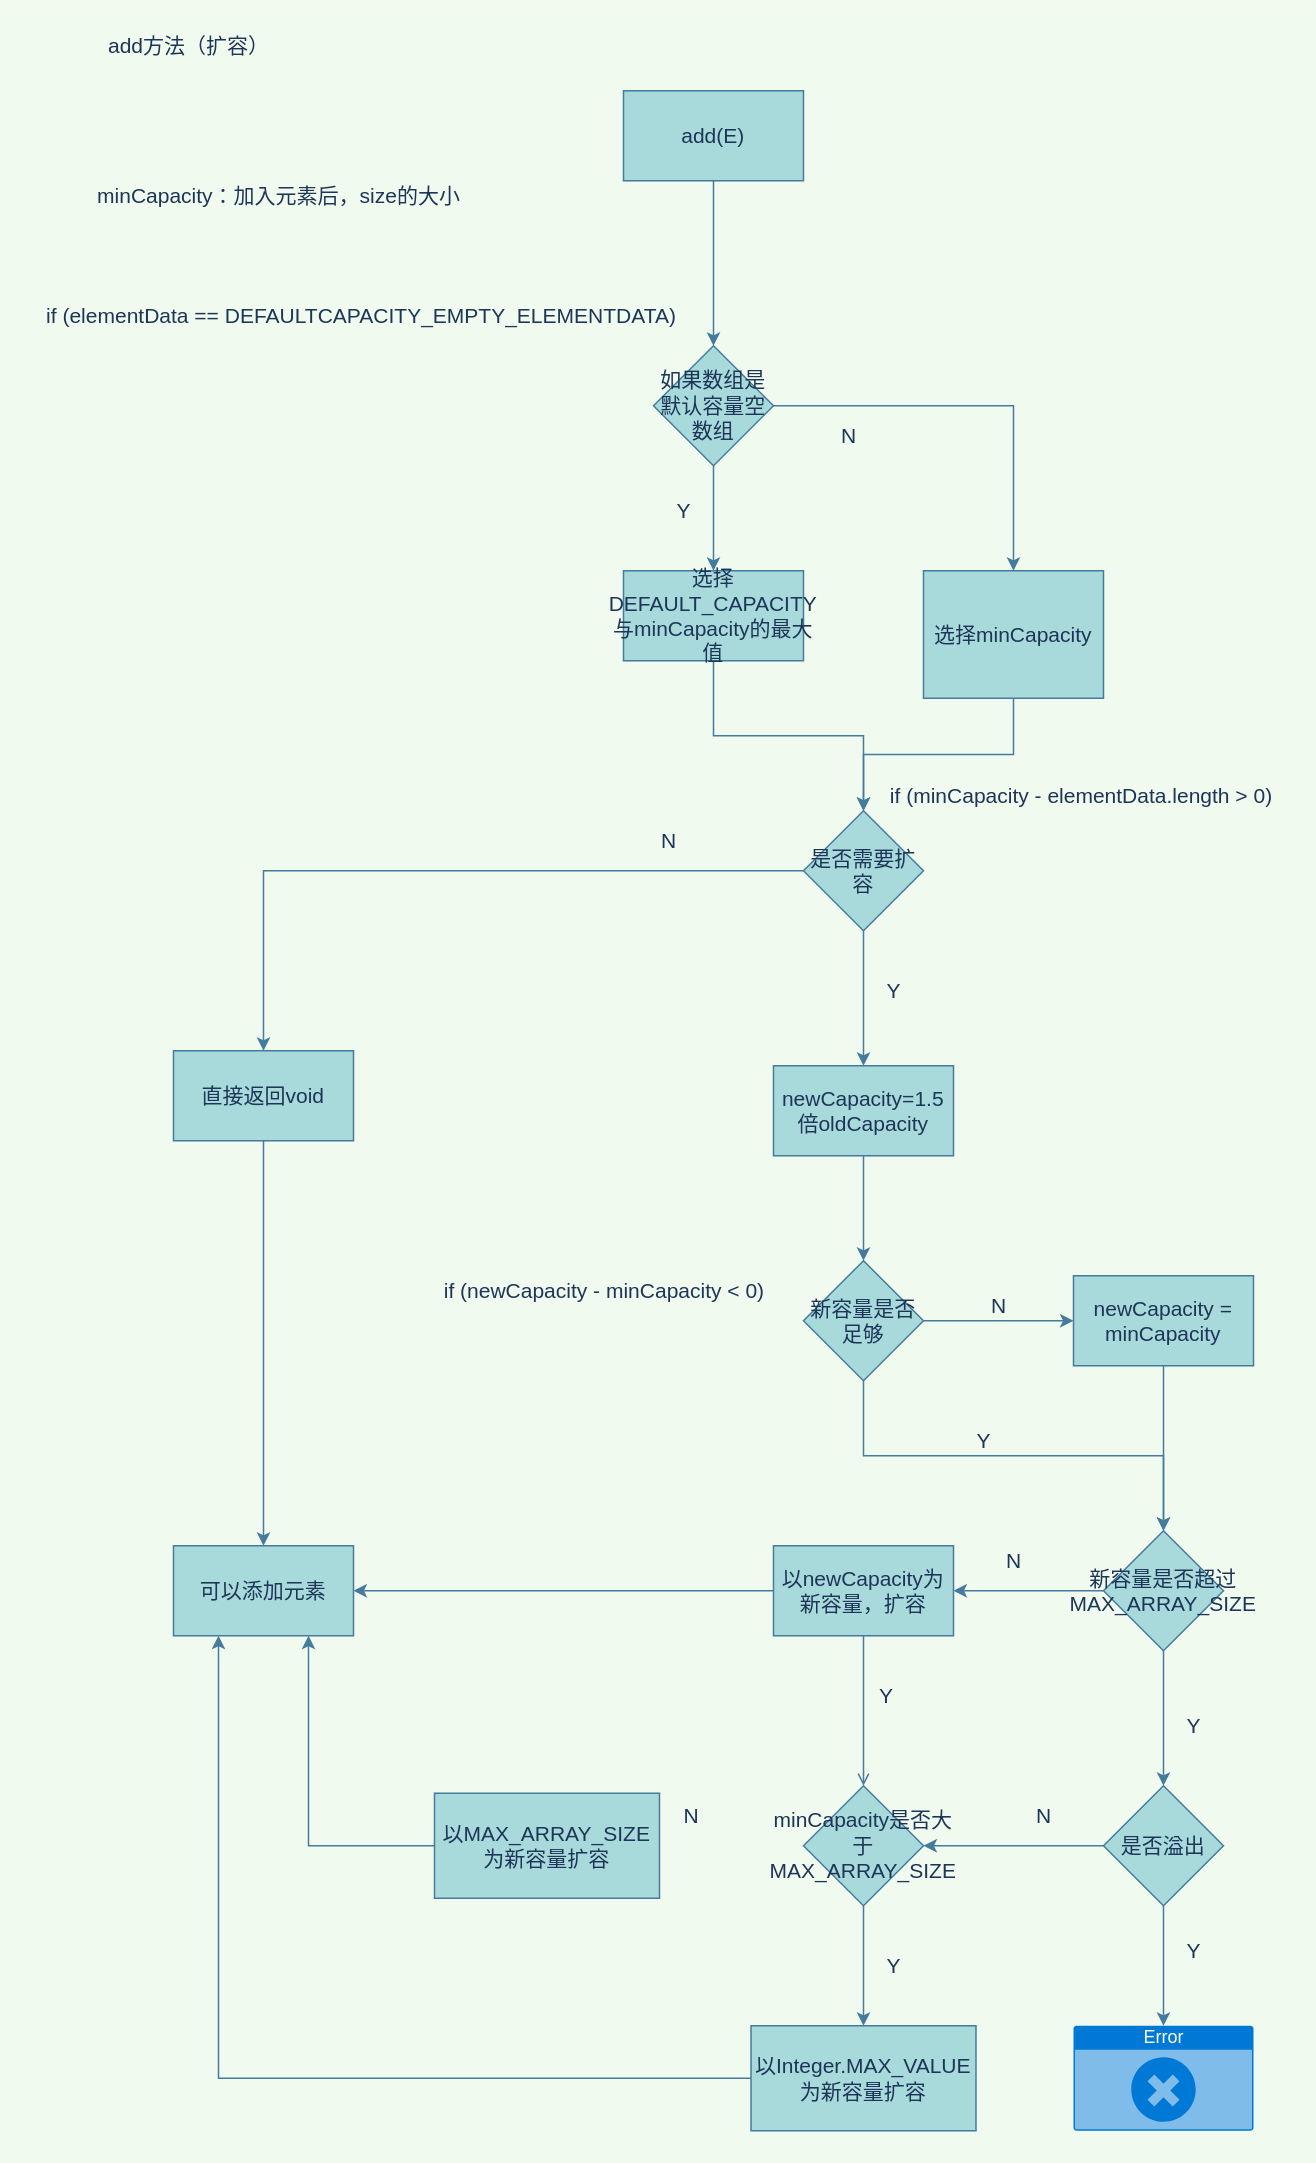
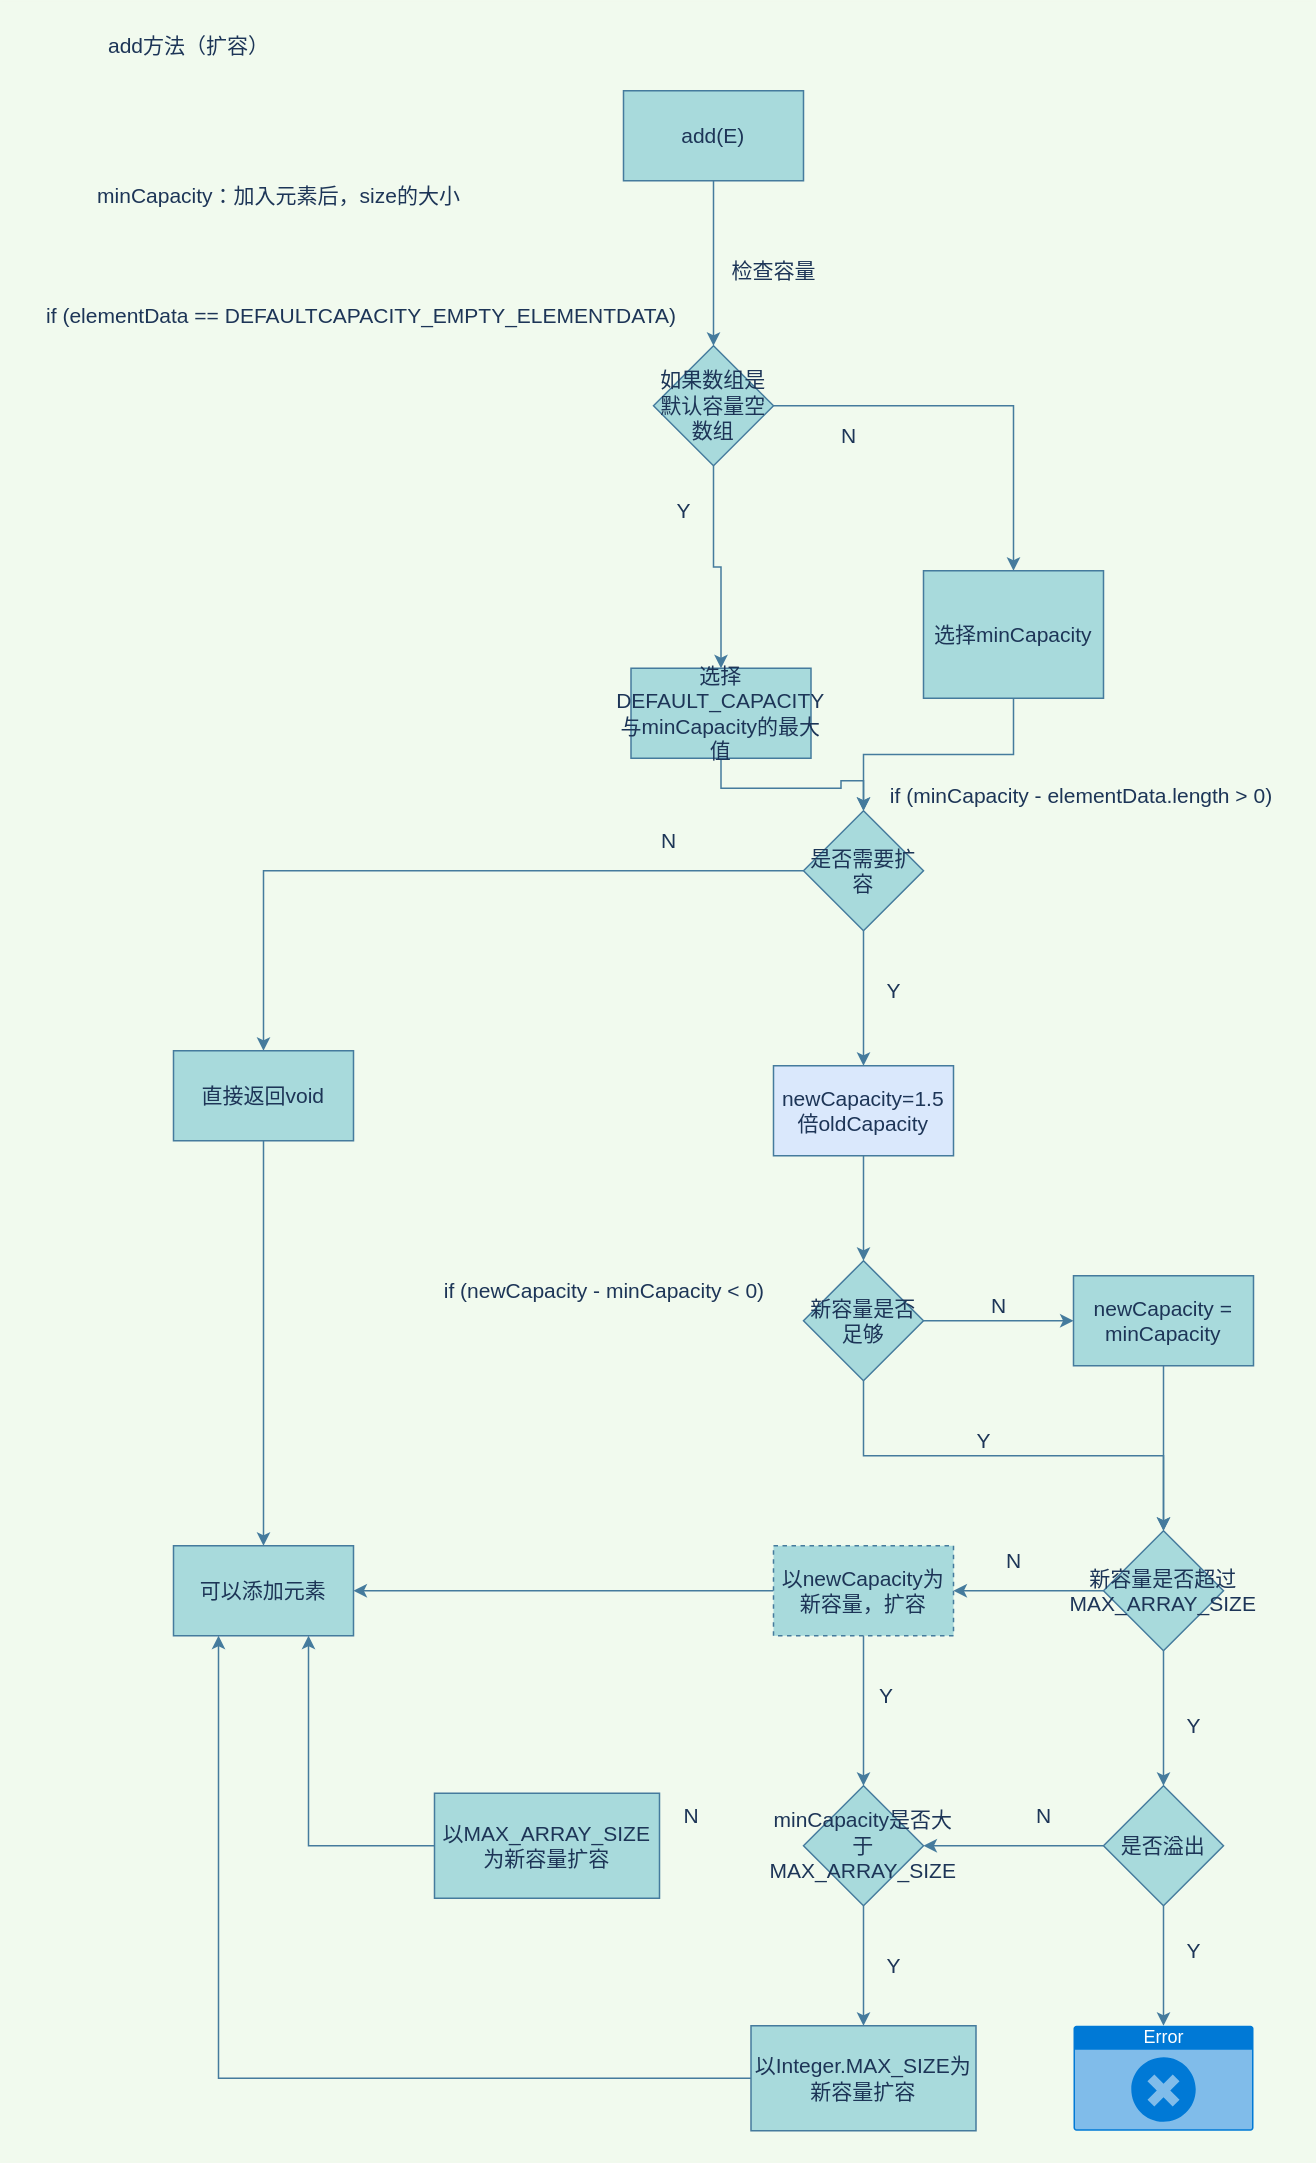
none -> (773, 271)
(713, 616) -> (721, 713)
(863, 1111) -> (863, 1111)
(863, 1591) -> (863, 1591)
(863, 1776) -> (863, 1774)
(863, 2078) -> (863, 2078)
